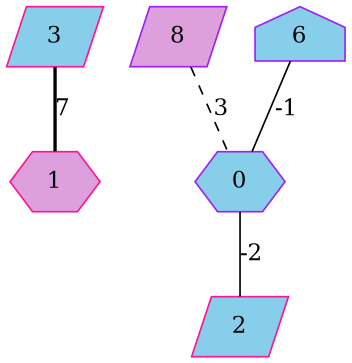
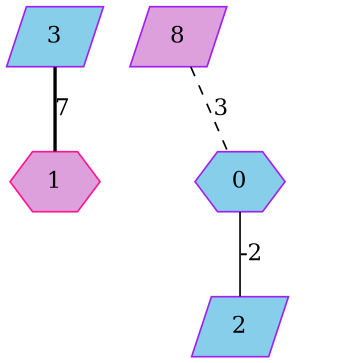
(55, 37) -> (55, 37)
(300, 37) -> none
(240, 327) -> (240, 327)
